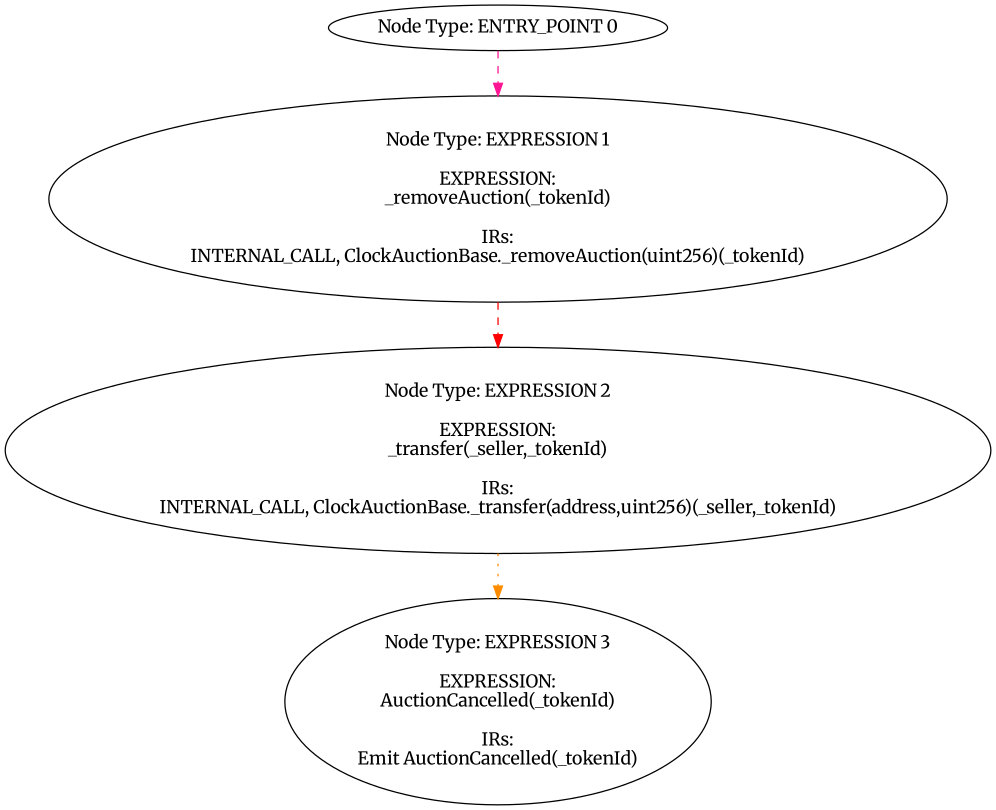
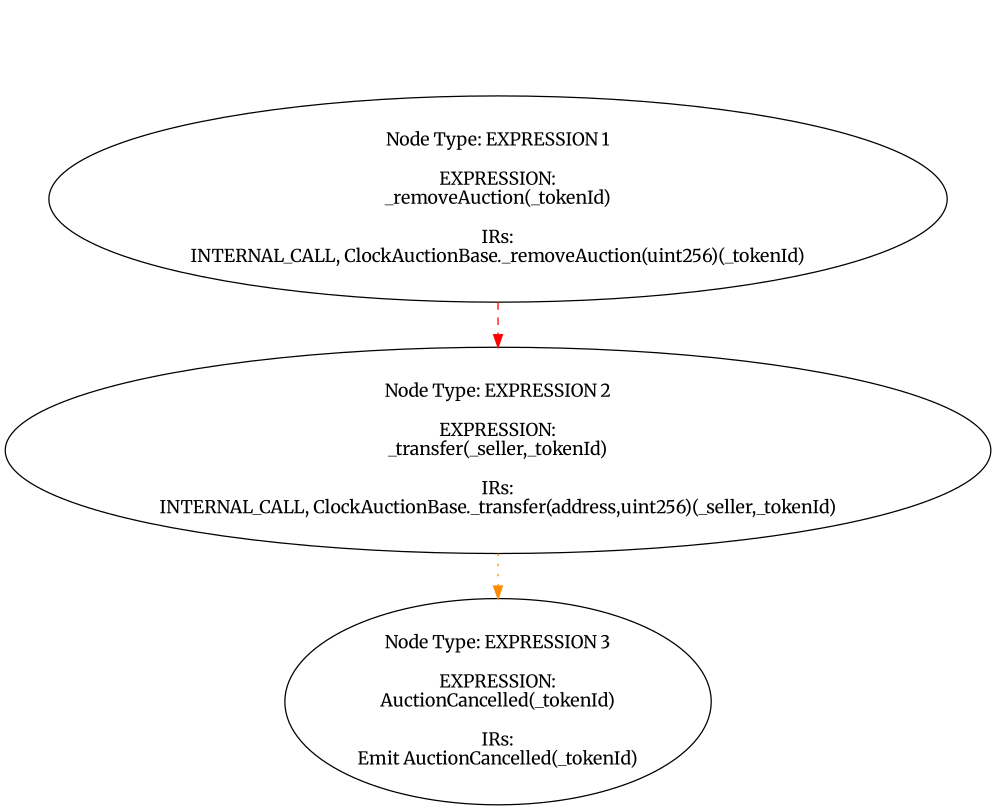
(498, 28) -> none
